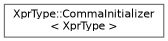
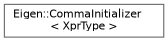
(84, 21) -> (84, 21)
